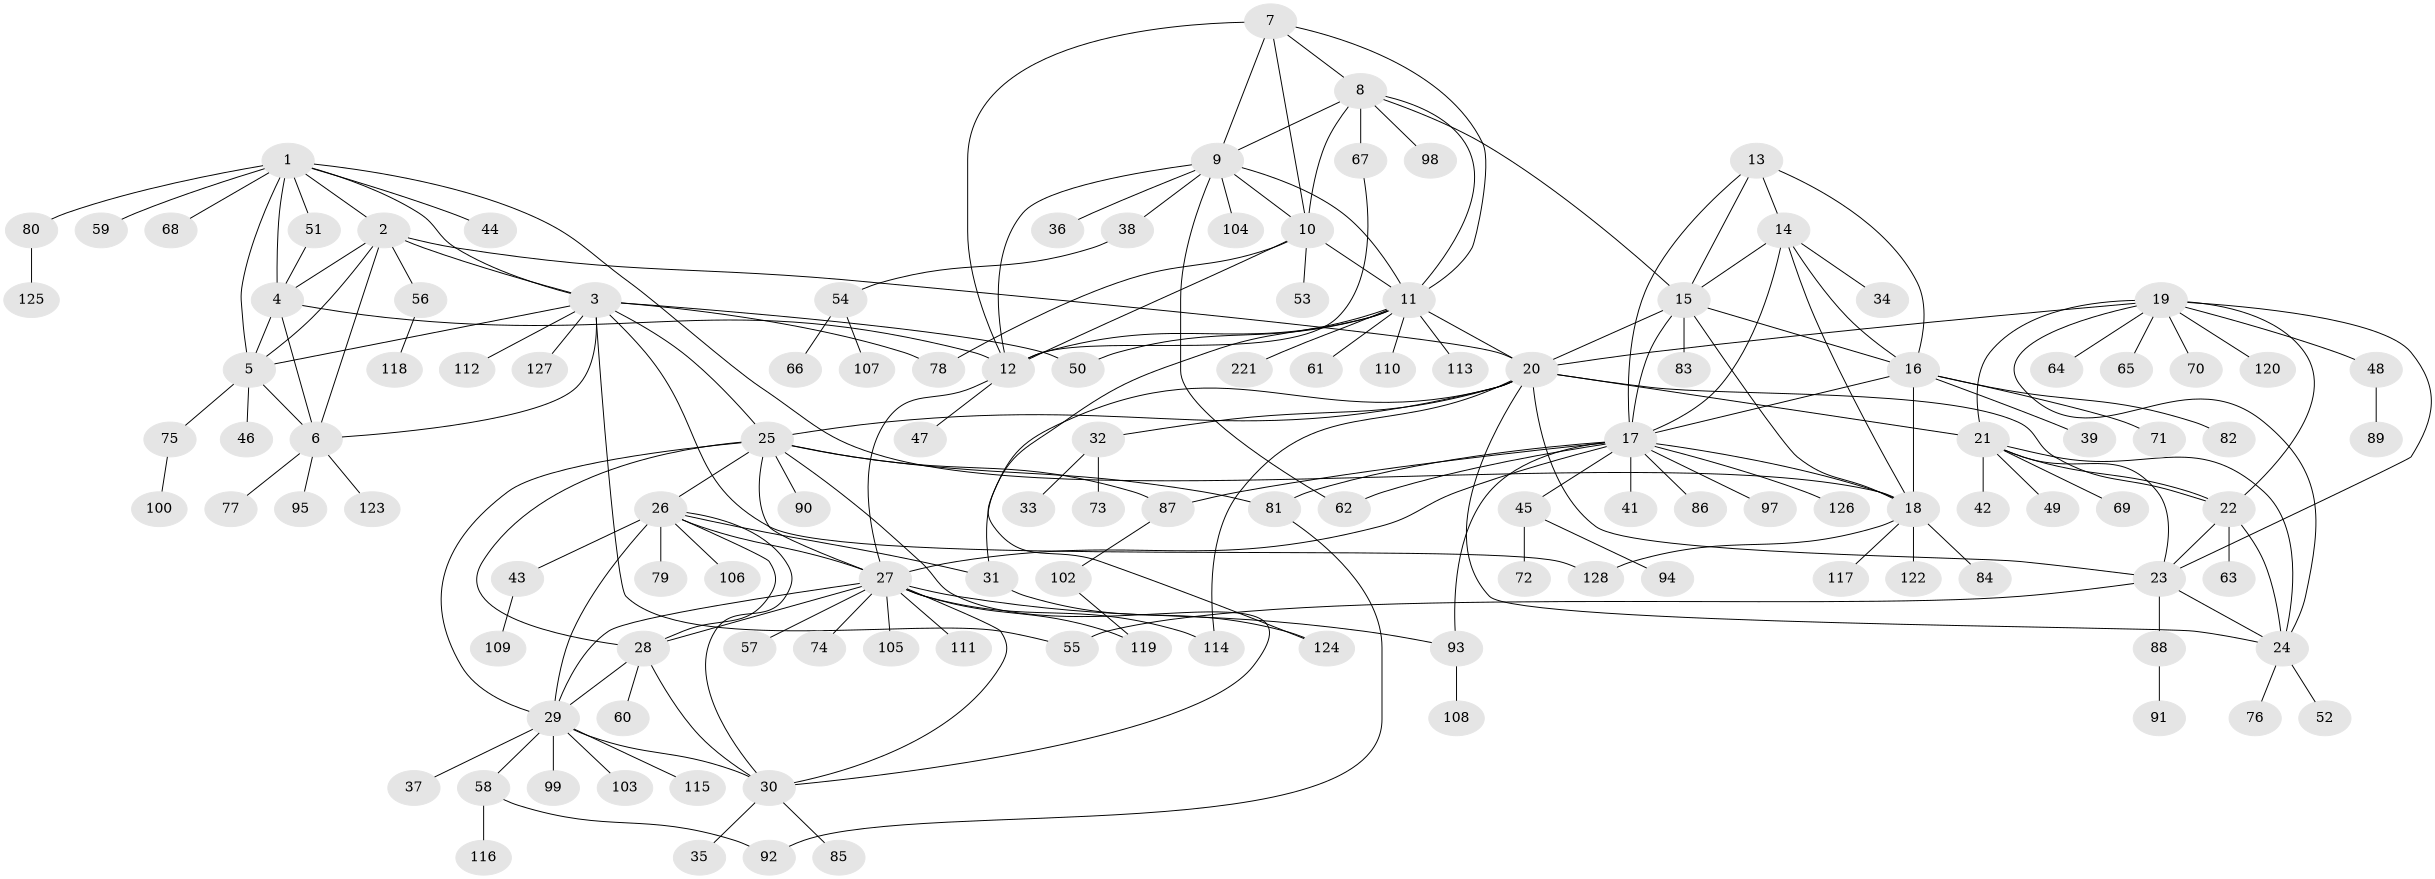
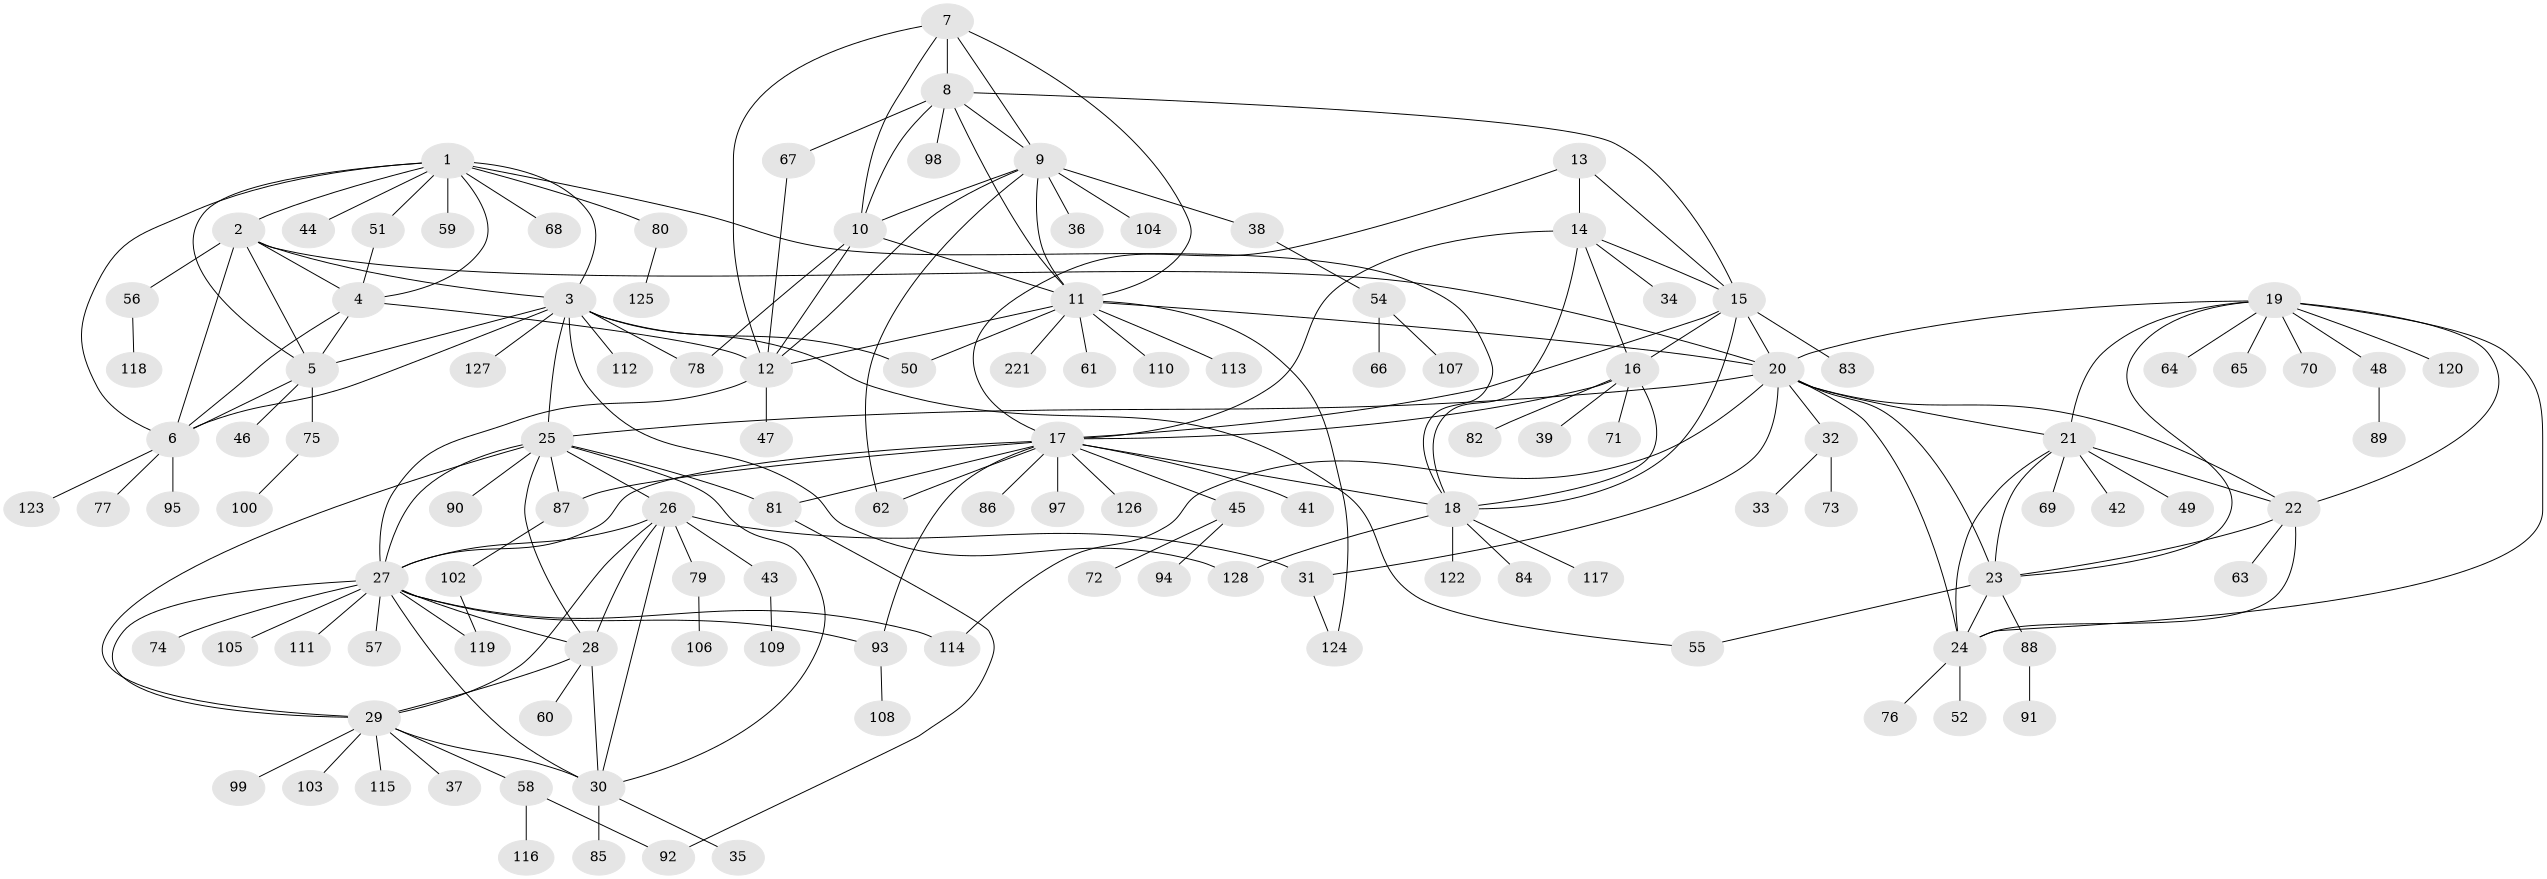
none -> (162, 225)
(1884, 239) -> none
(1303, 300) -> none
(696, 544) -> (699, 606)
